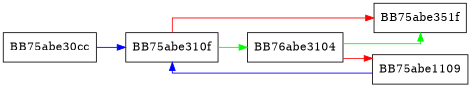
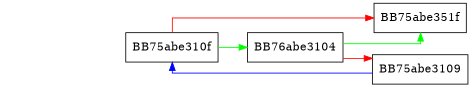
(50, 47) -> none
(420, 69) -> (420, 69)
